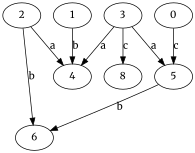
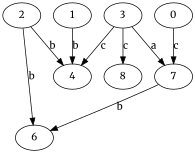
(53, 46) -> (53, 46)
(103, 46) -> (103, 46)
(174, 77) -> (174, 77)
